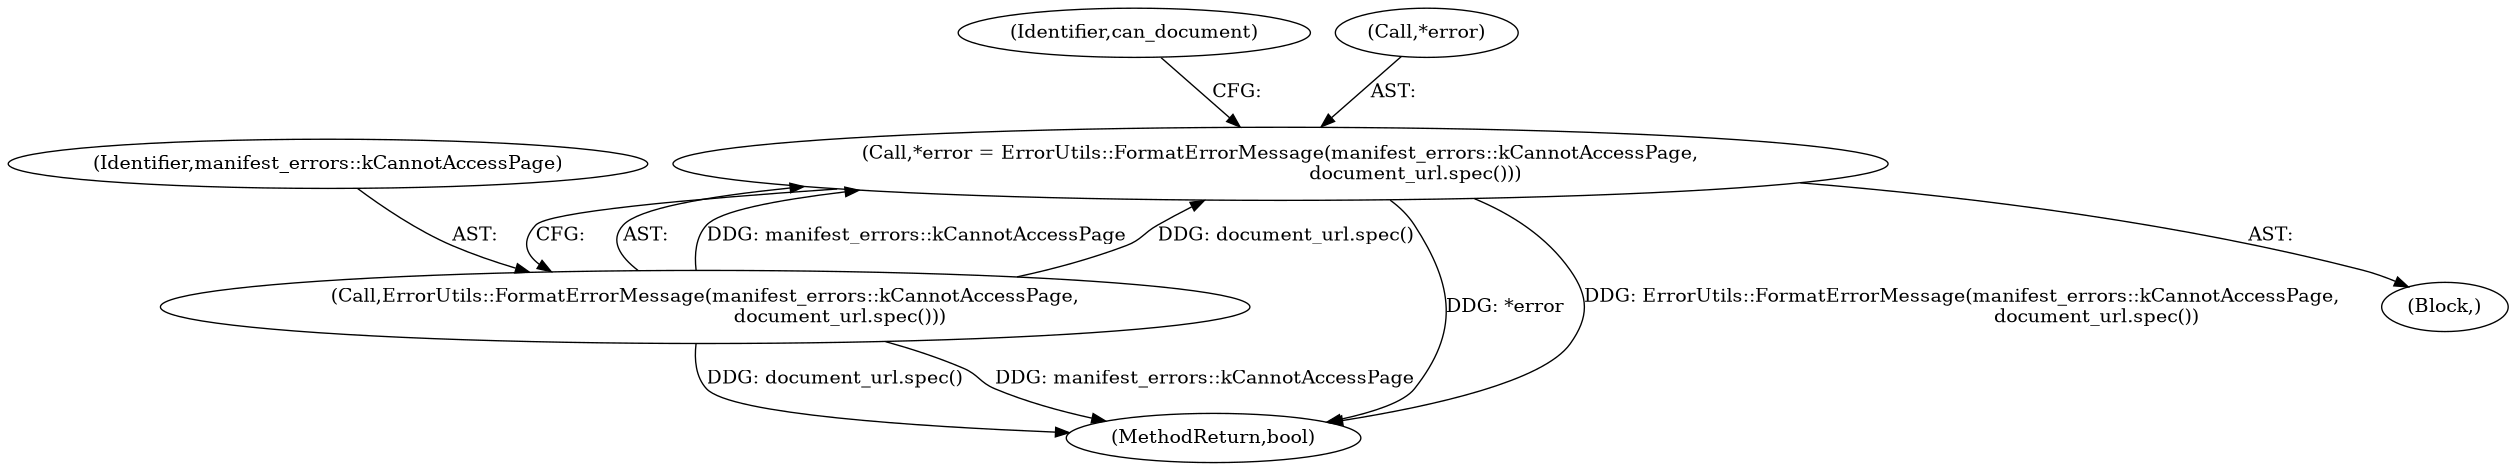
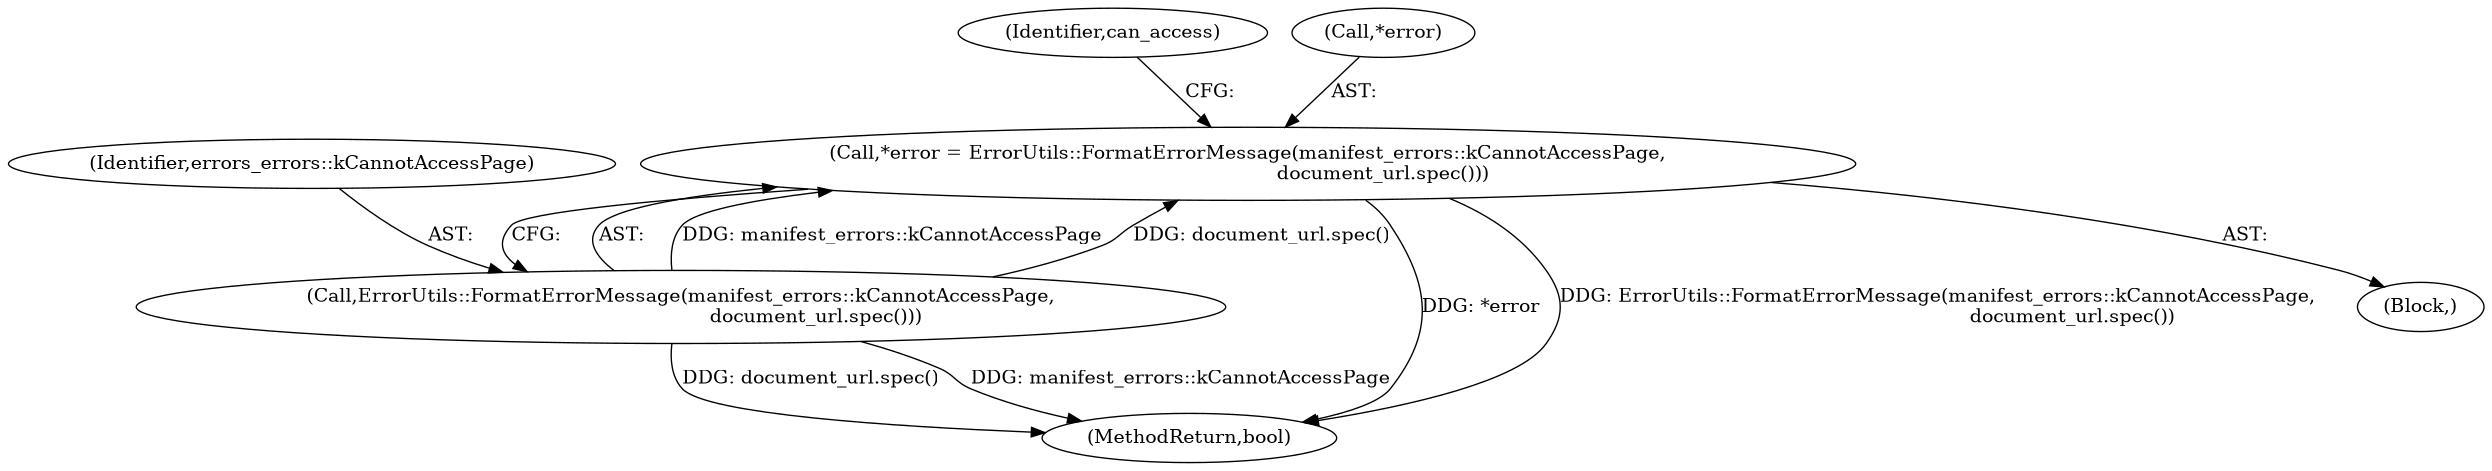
(1134, 33) -> (1113, 33)
(328, 164) -> (312, 164)
